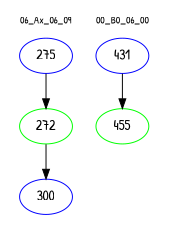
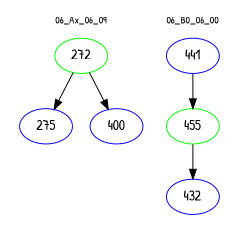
(123, 21) -> (193, 21)
(122, 56) -> (193, 56)
(46, 86) -> (66, 87)
(46, 197) -> (117, 126)
none -> (193, 197)
